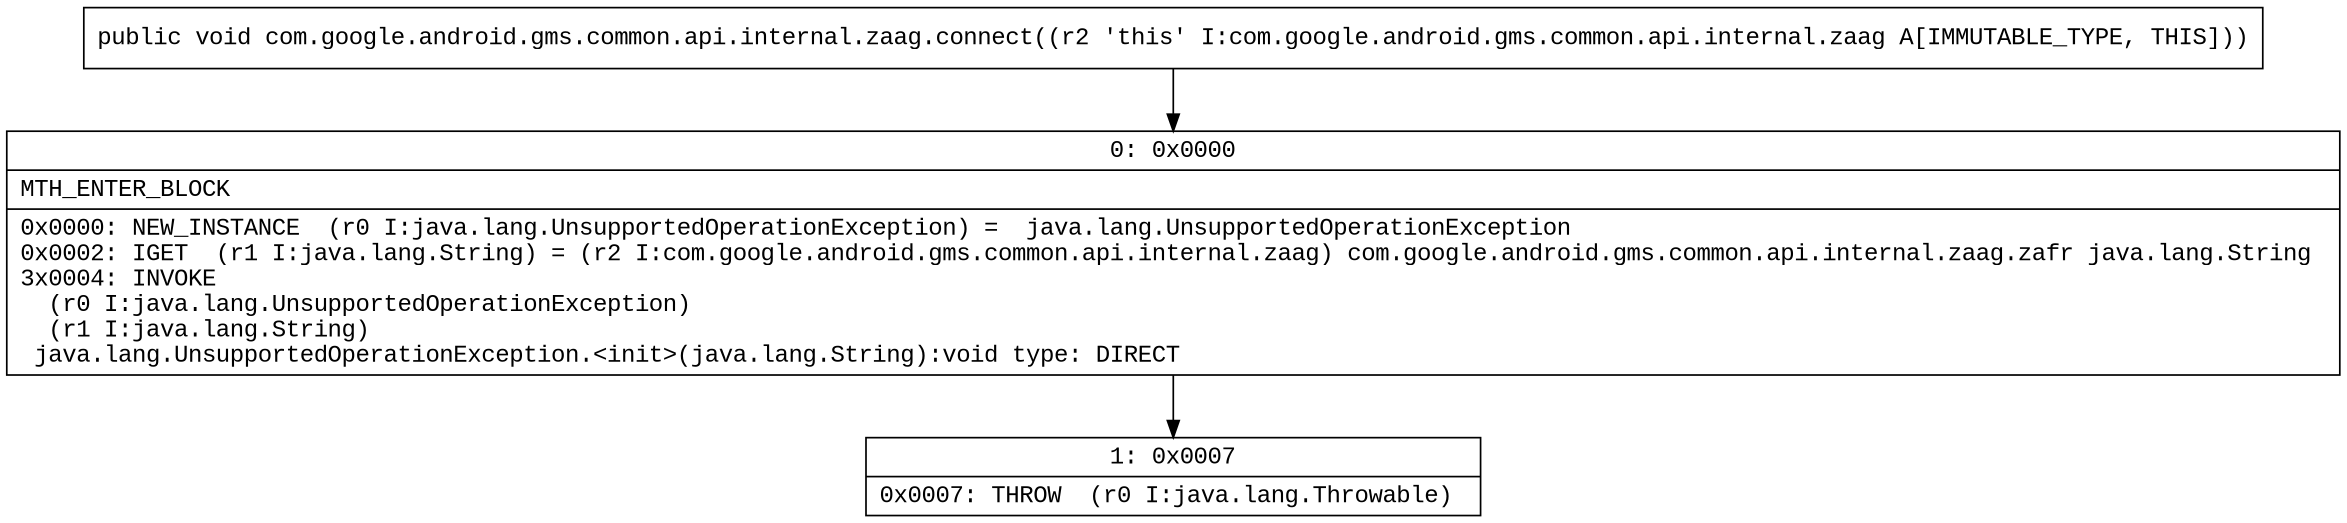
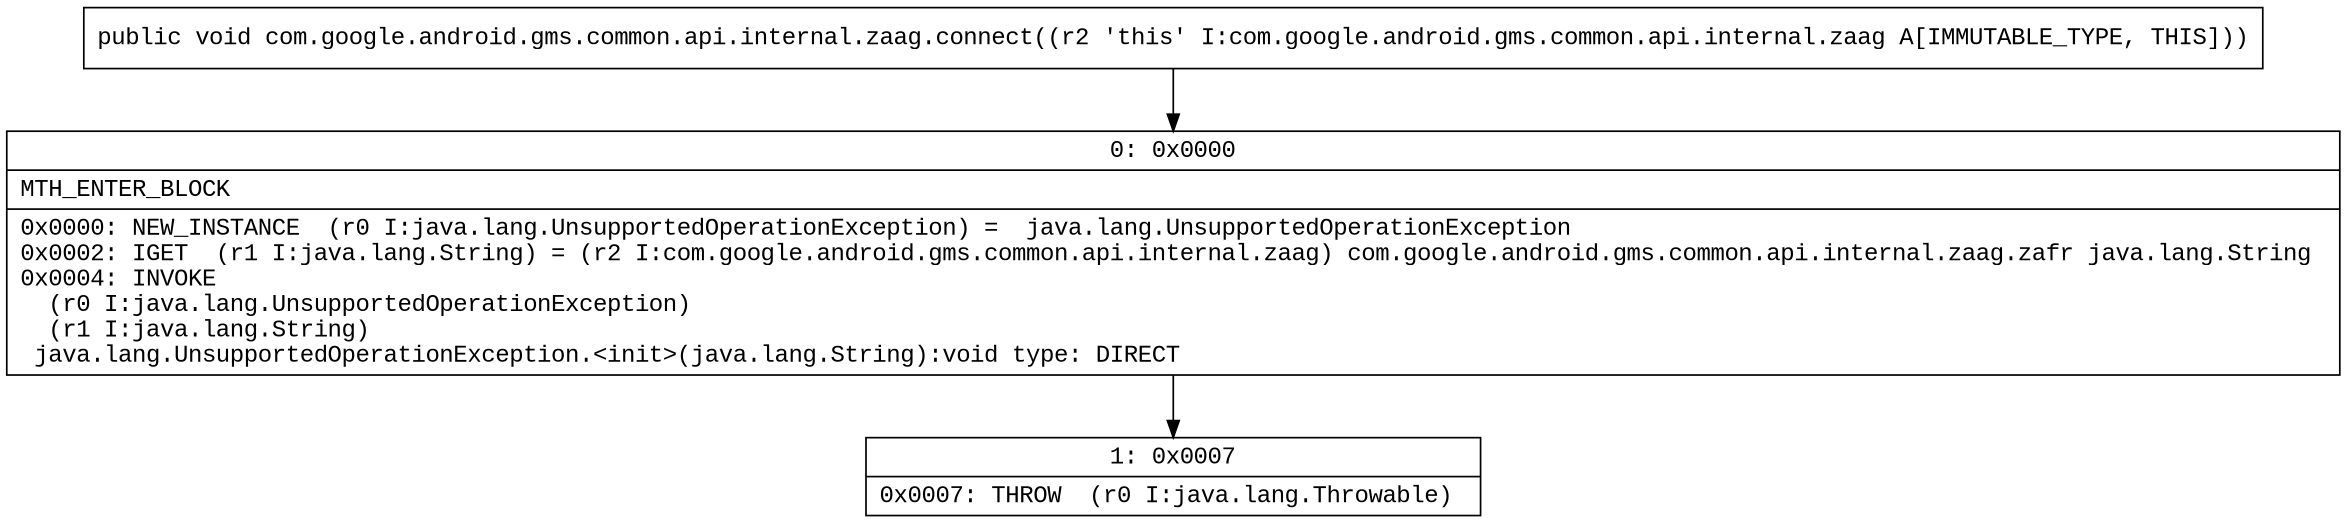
(133, 279) -> (133, 279)
